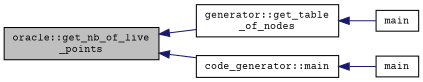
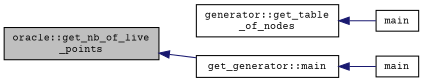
(183, 31) -> none
(268, 66) -> (268, 66)
